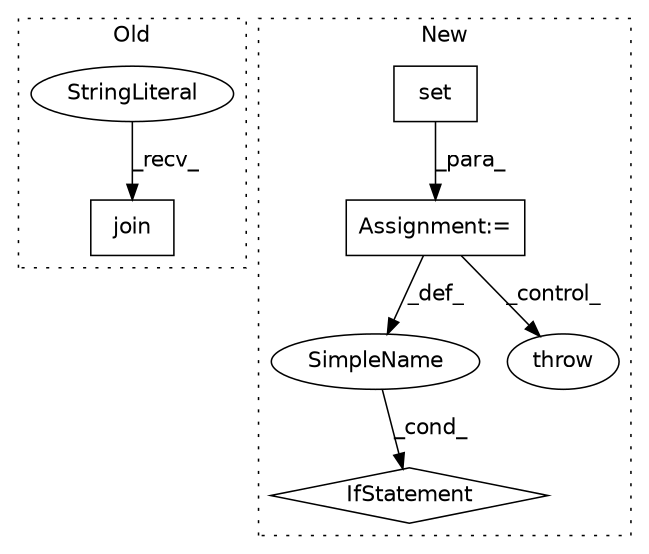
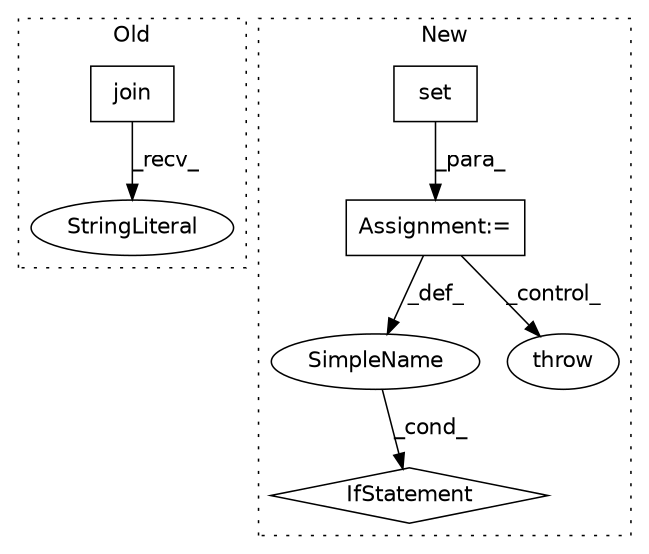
(132, 153) -> (132, 153)
